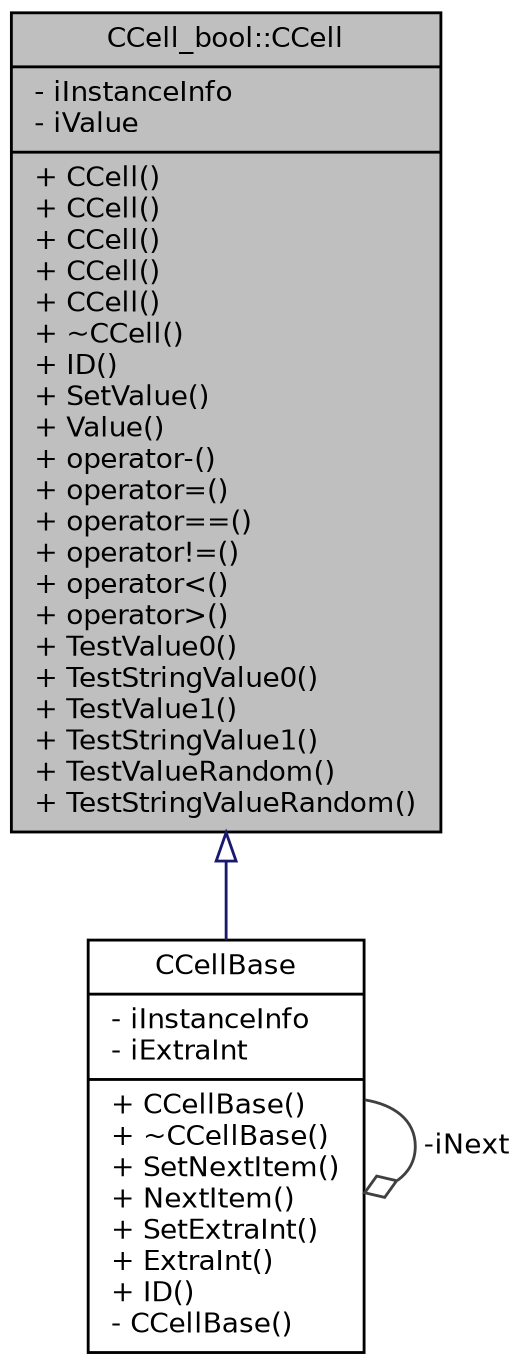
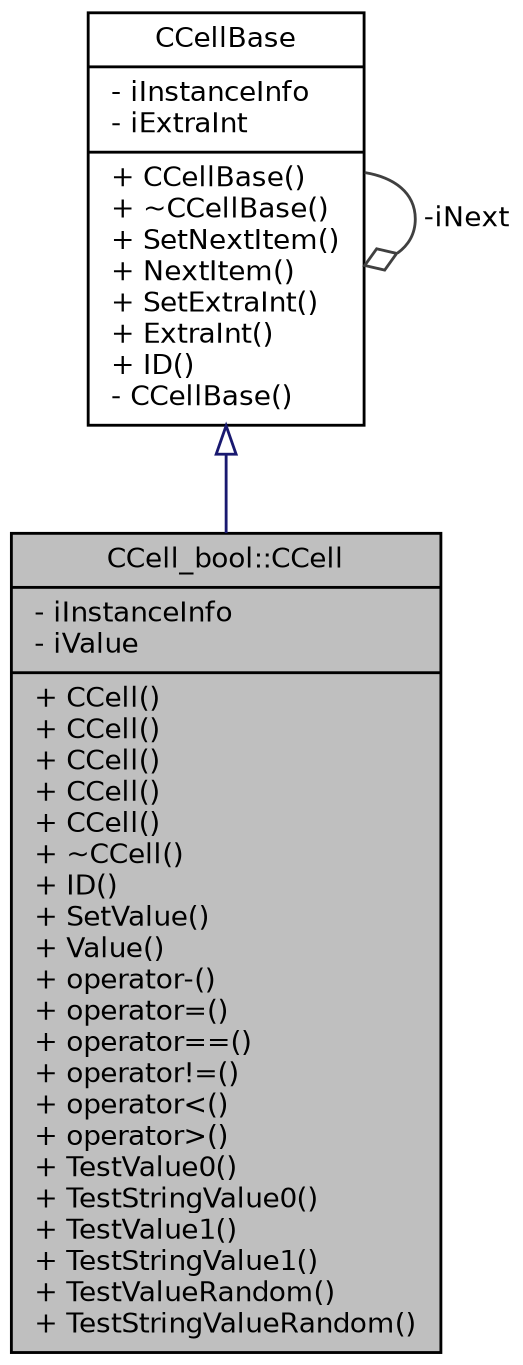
(226, 901) -> (226, 494)
